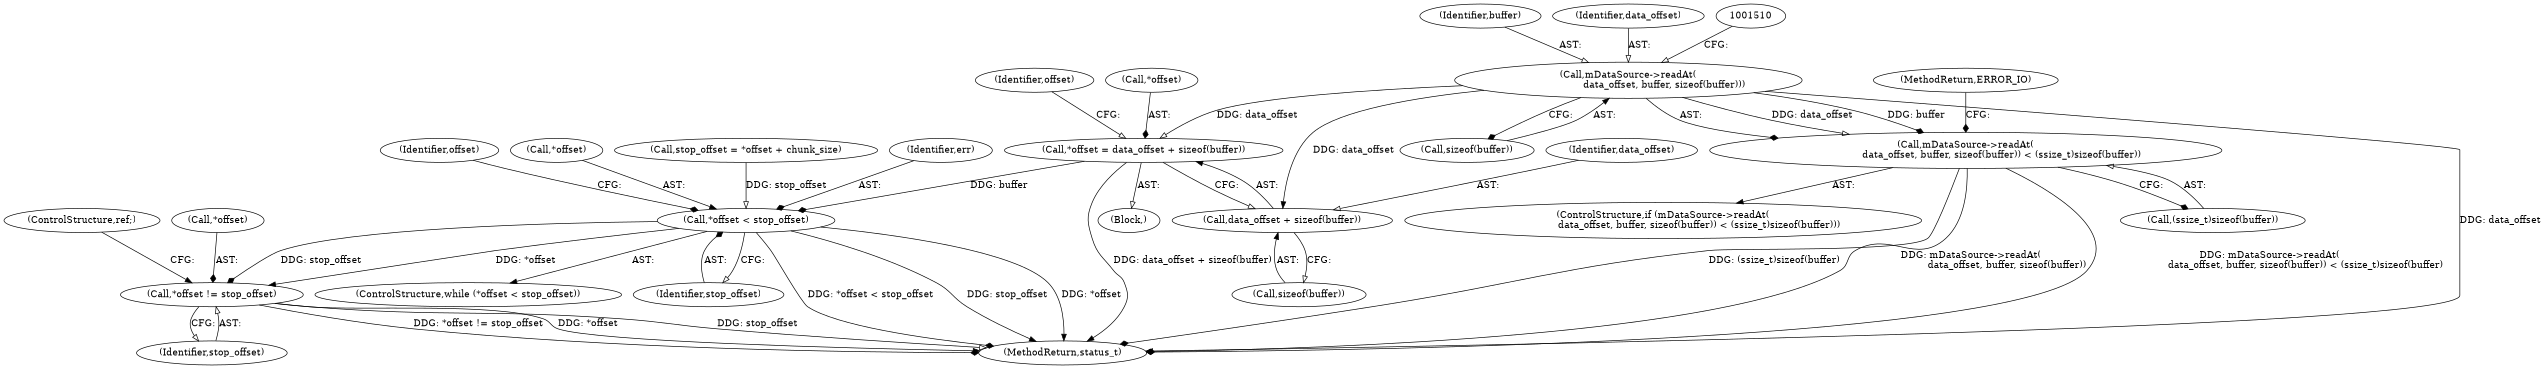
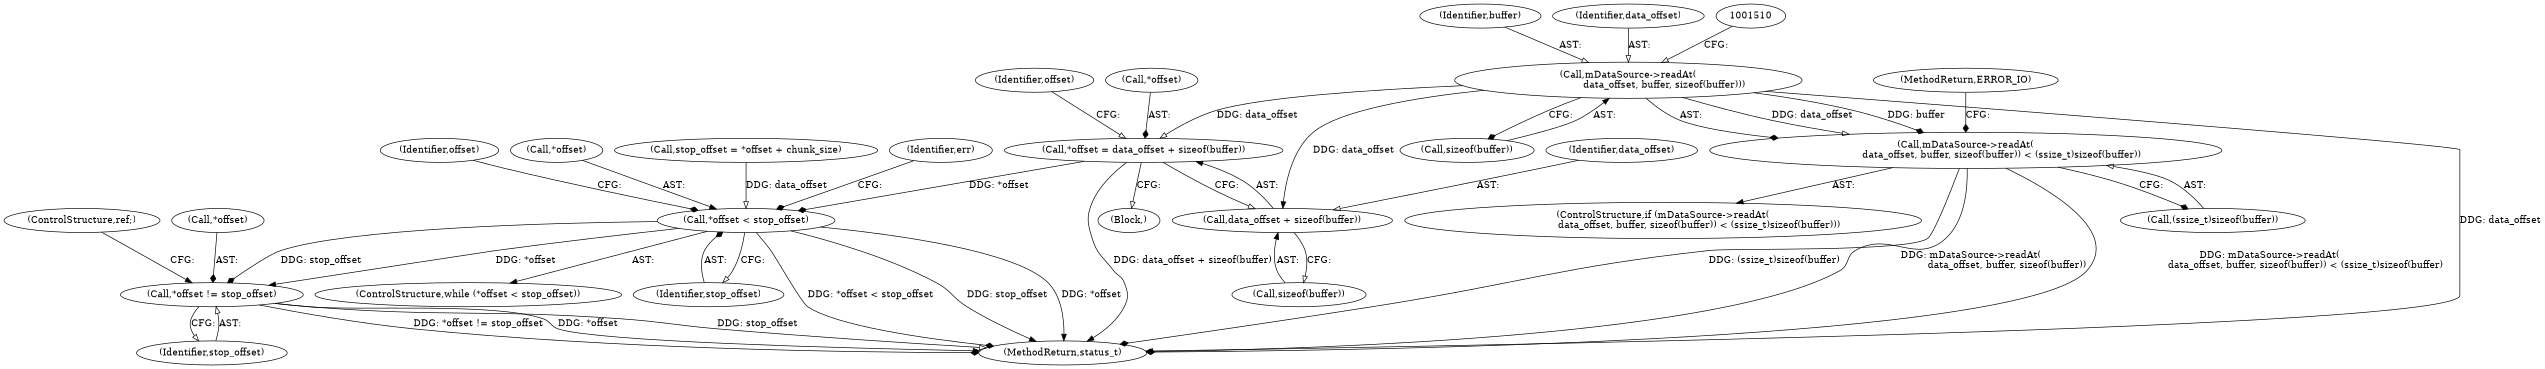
(787, 185) -> (787, 185)
(872, 185) -> (872, 185)
(999, 185) -> (999, 185)
(1150, 185) -> (1150, 185)
